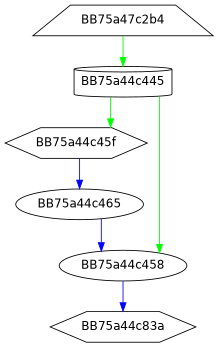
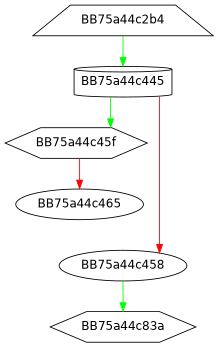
(123, 20) -> (123, 20)
(80, 169) -> (80, 169)
(160, 171) -> (160, 171)
(101, 231) -> none
(123, 292) -> (123, 292)
